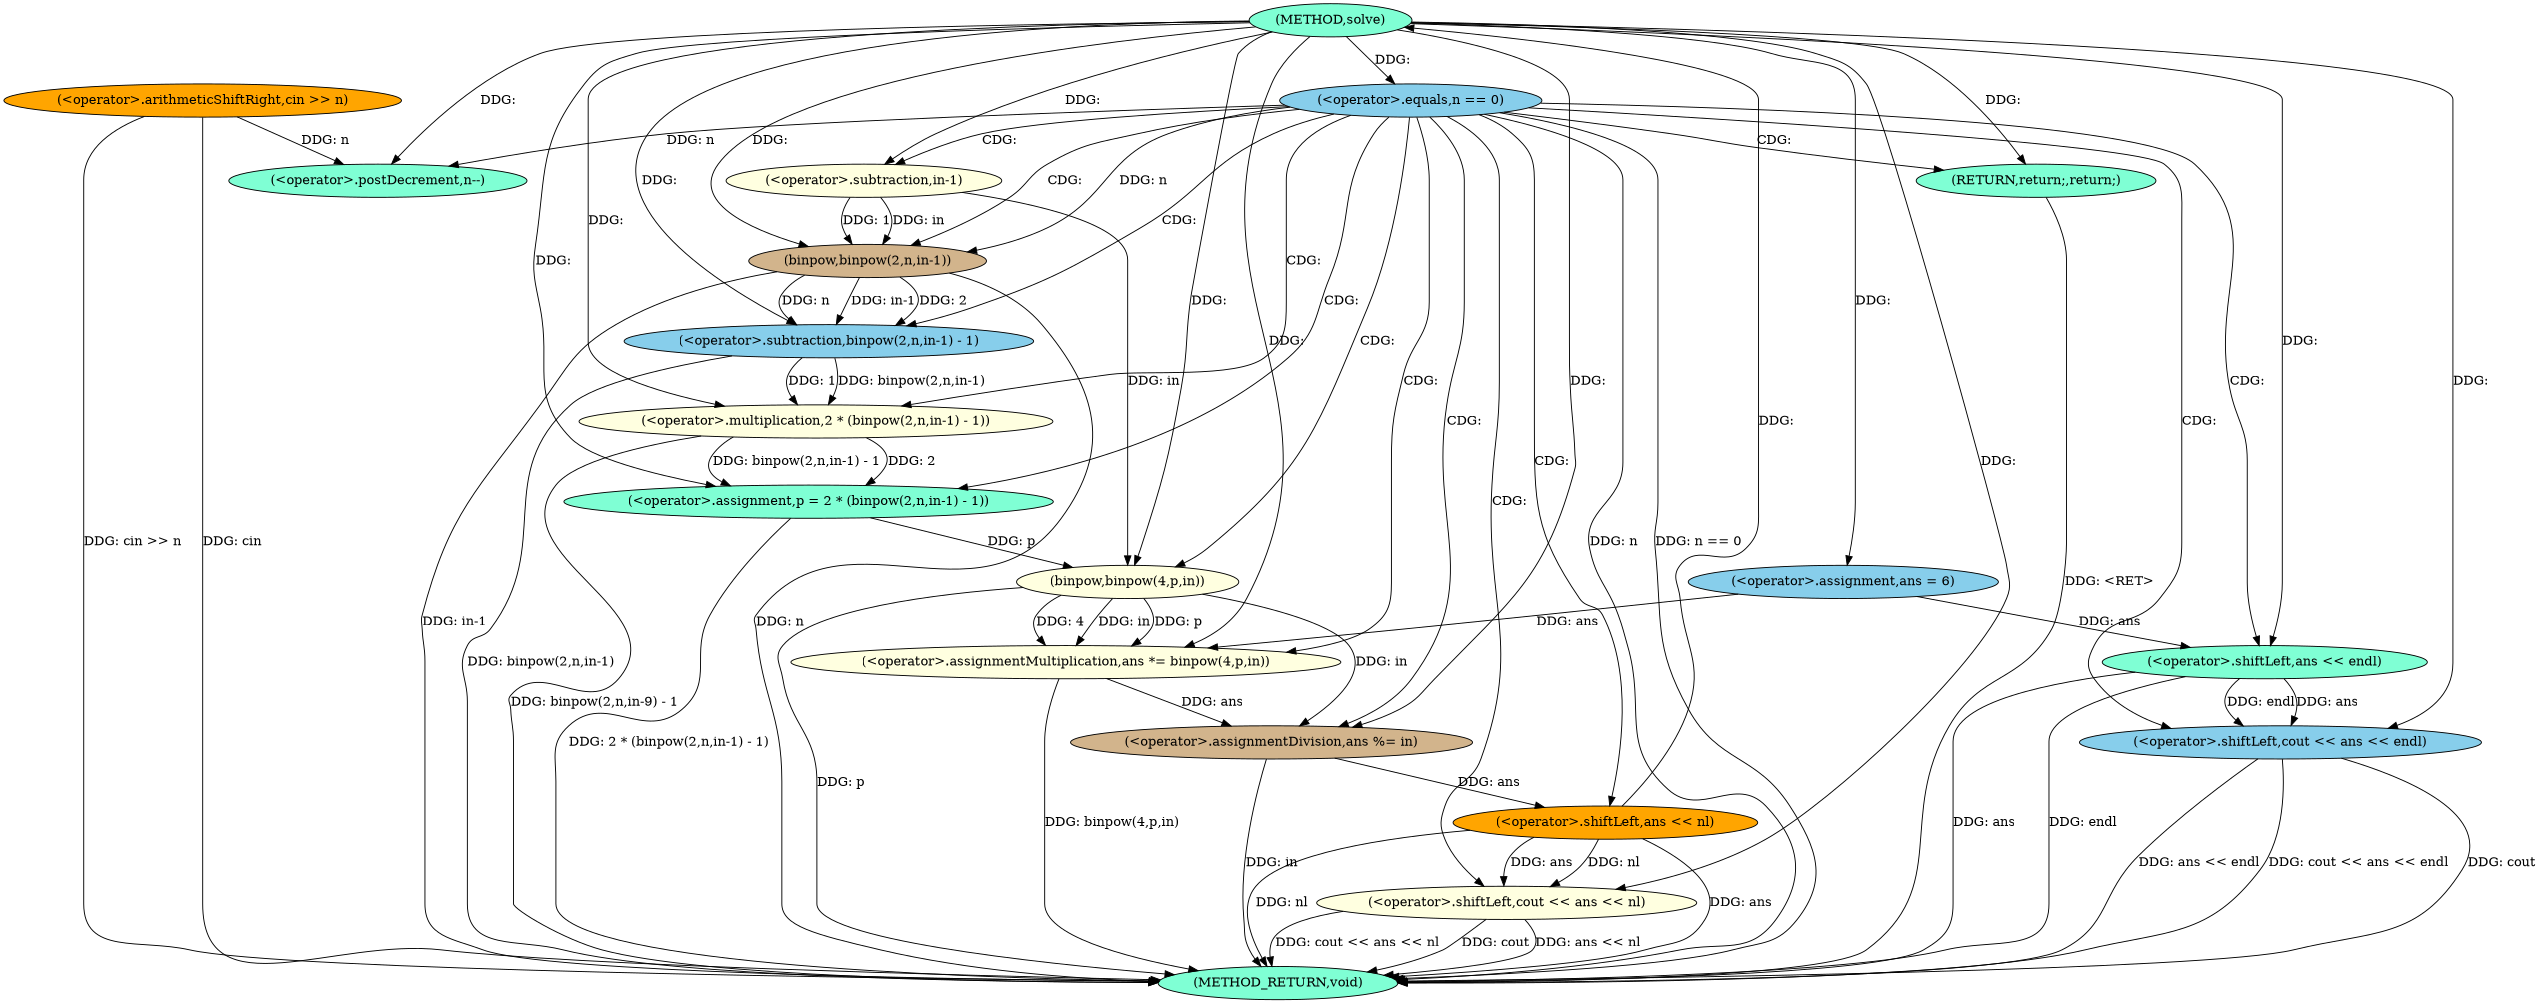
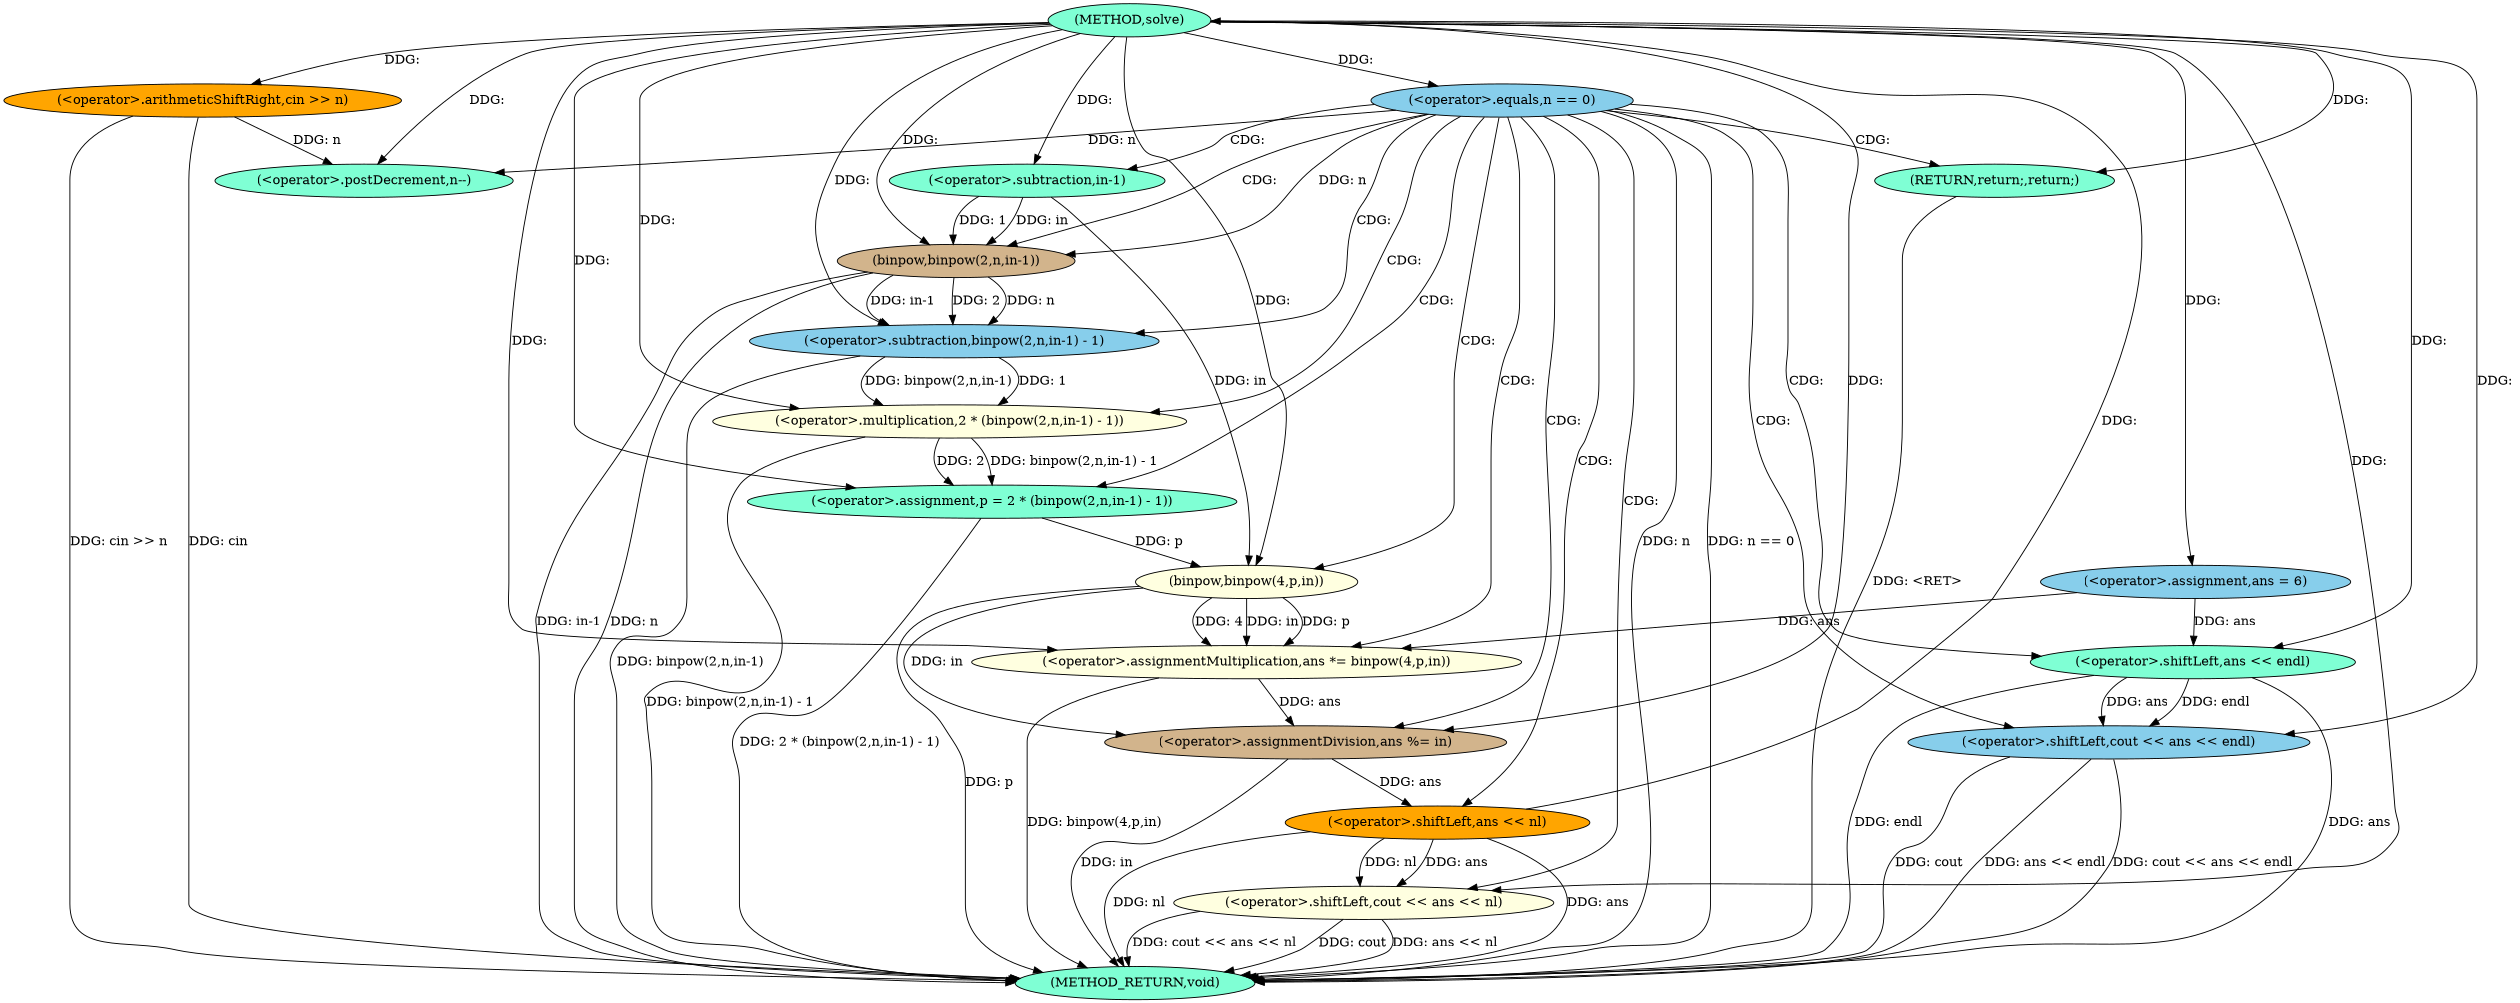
none -> (593, 37)
(864, 181) -> (1027, 181)
(595, 702) -> (730, 702)
